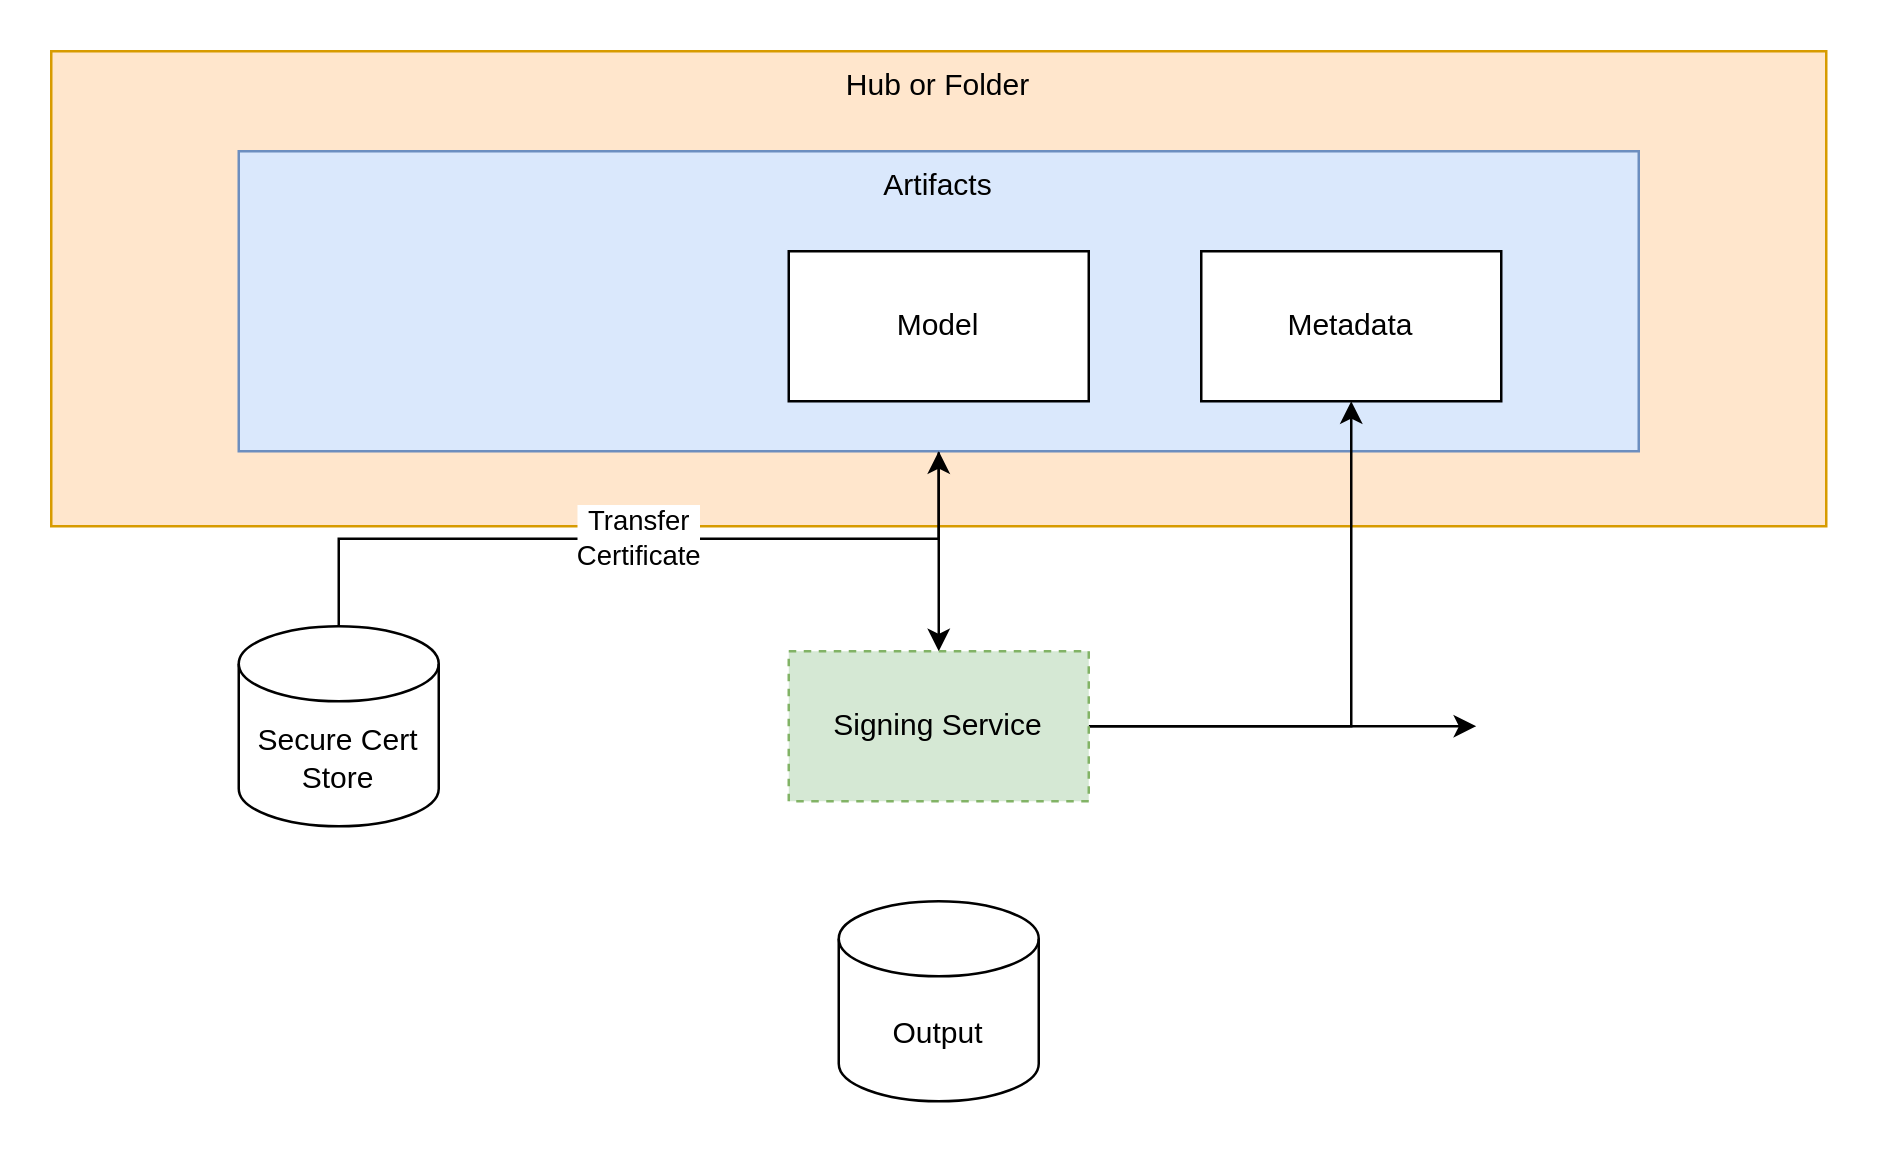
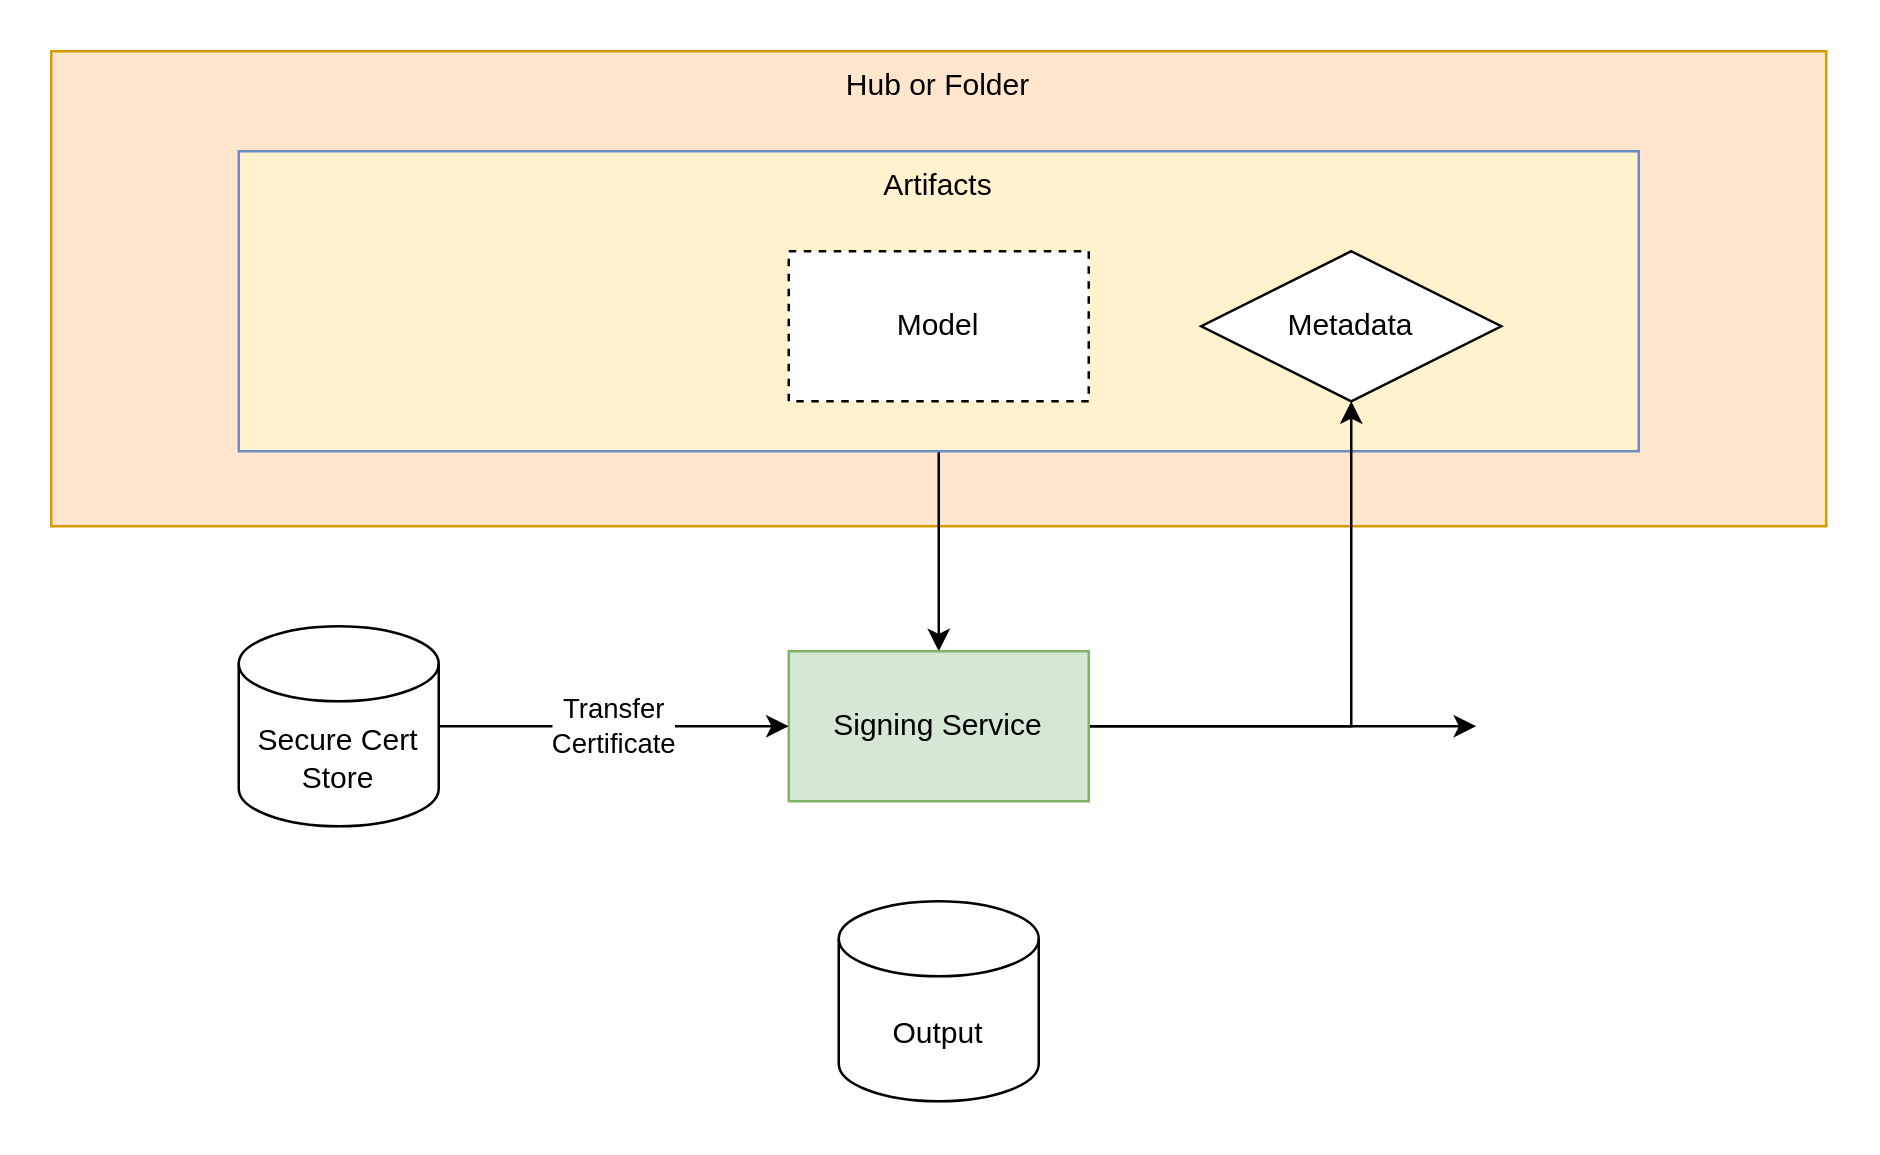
(939, 187) -> (939, 187)
(939, 326) -> (939, 326)
(1351, 326) -> (1351, 326)
(415, 539) -> (496, 726)
(939, 726) -> (939, 726)
